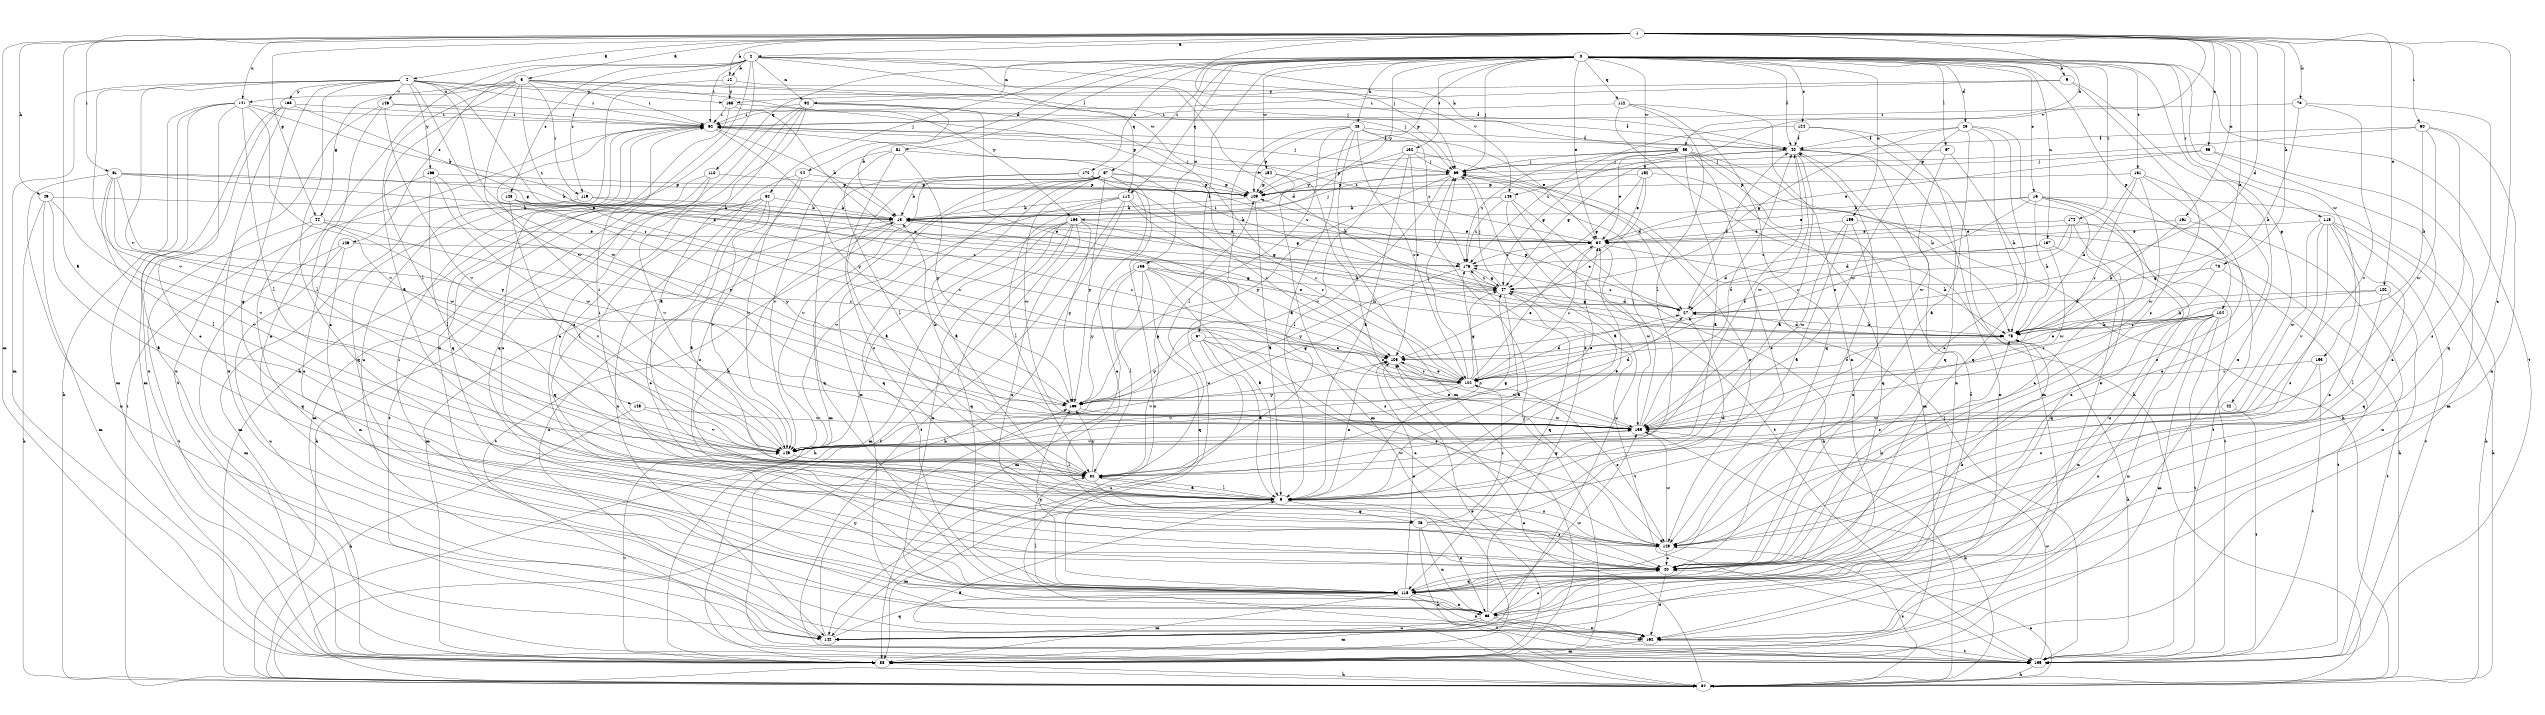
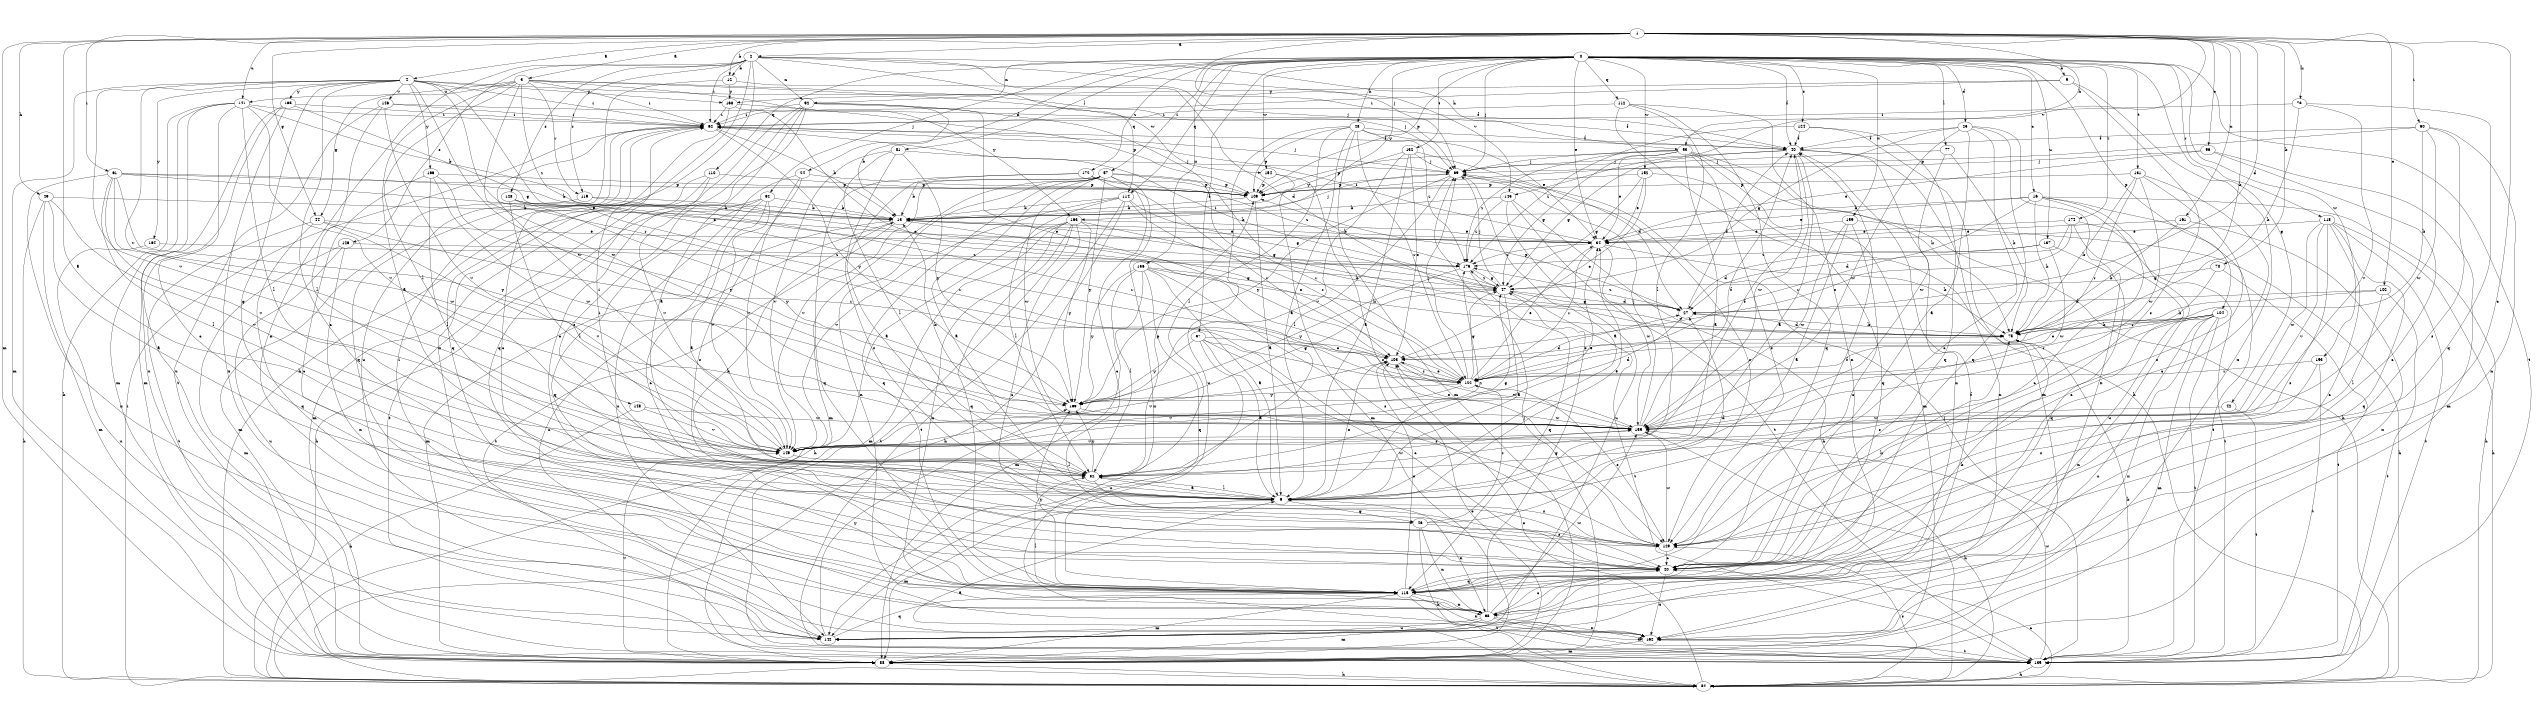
(1947, 150) -> (1947, 150)
none -> (152, 243)
